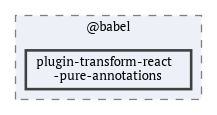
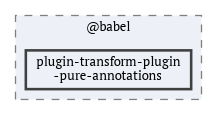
(108, 70) -> (108, 70)
